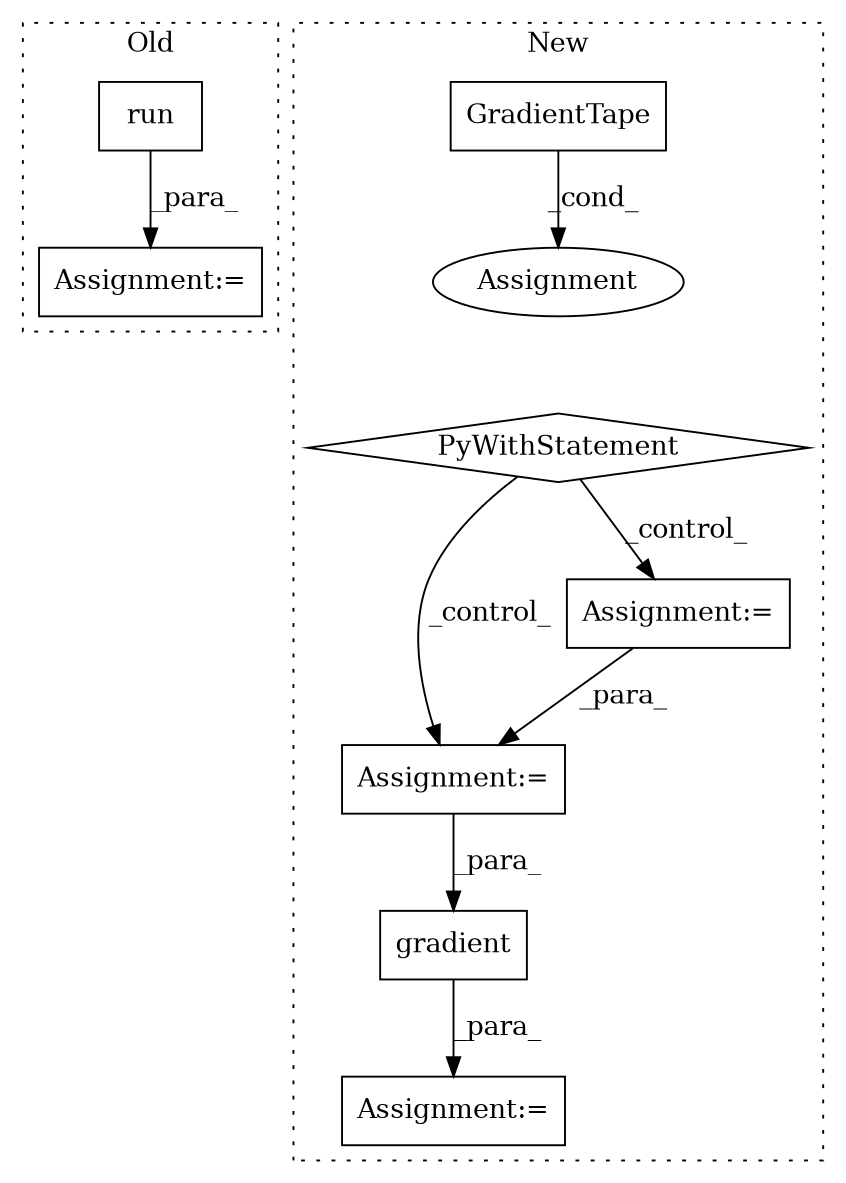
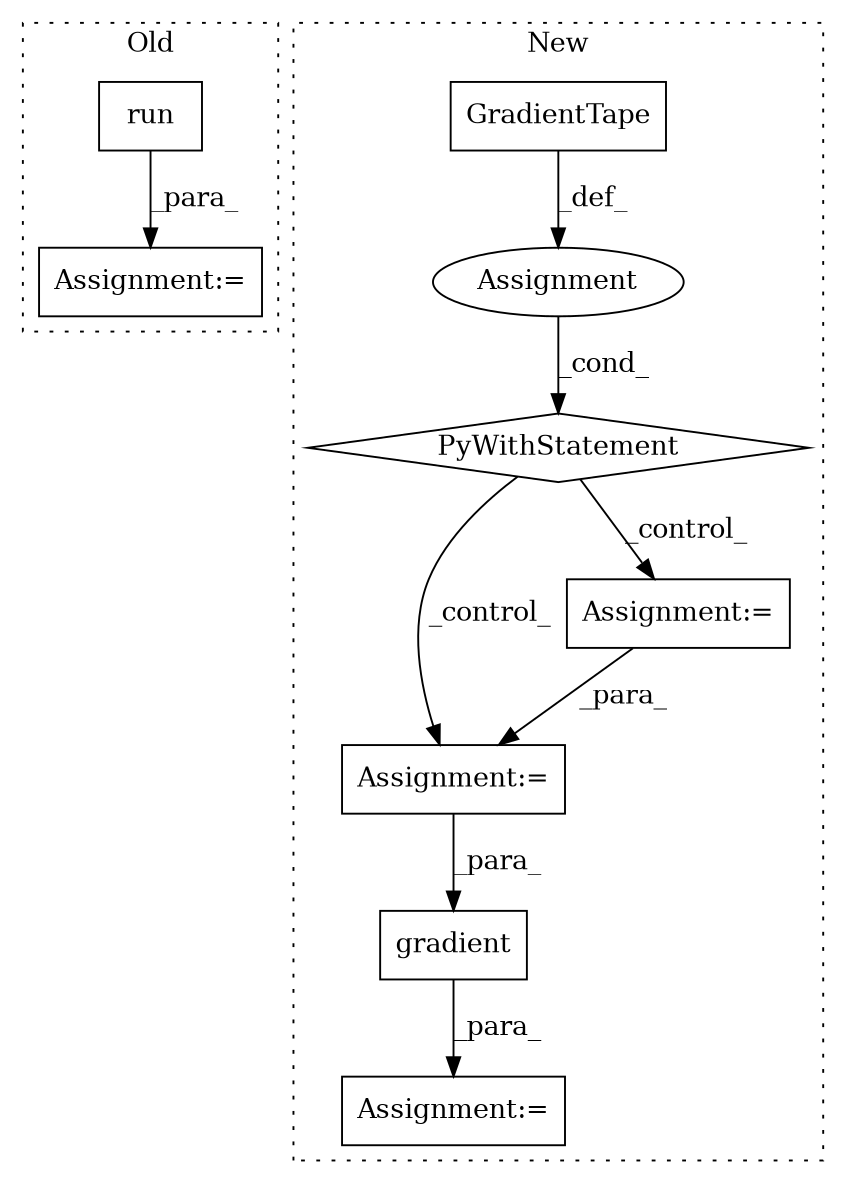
(594, 199) -> (594, 199)
none -> (558, 355)
